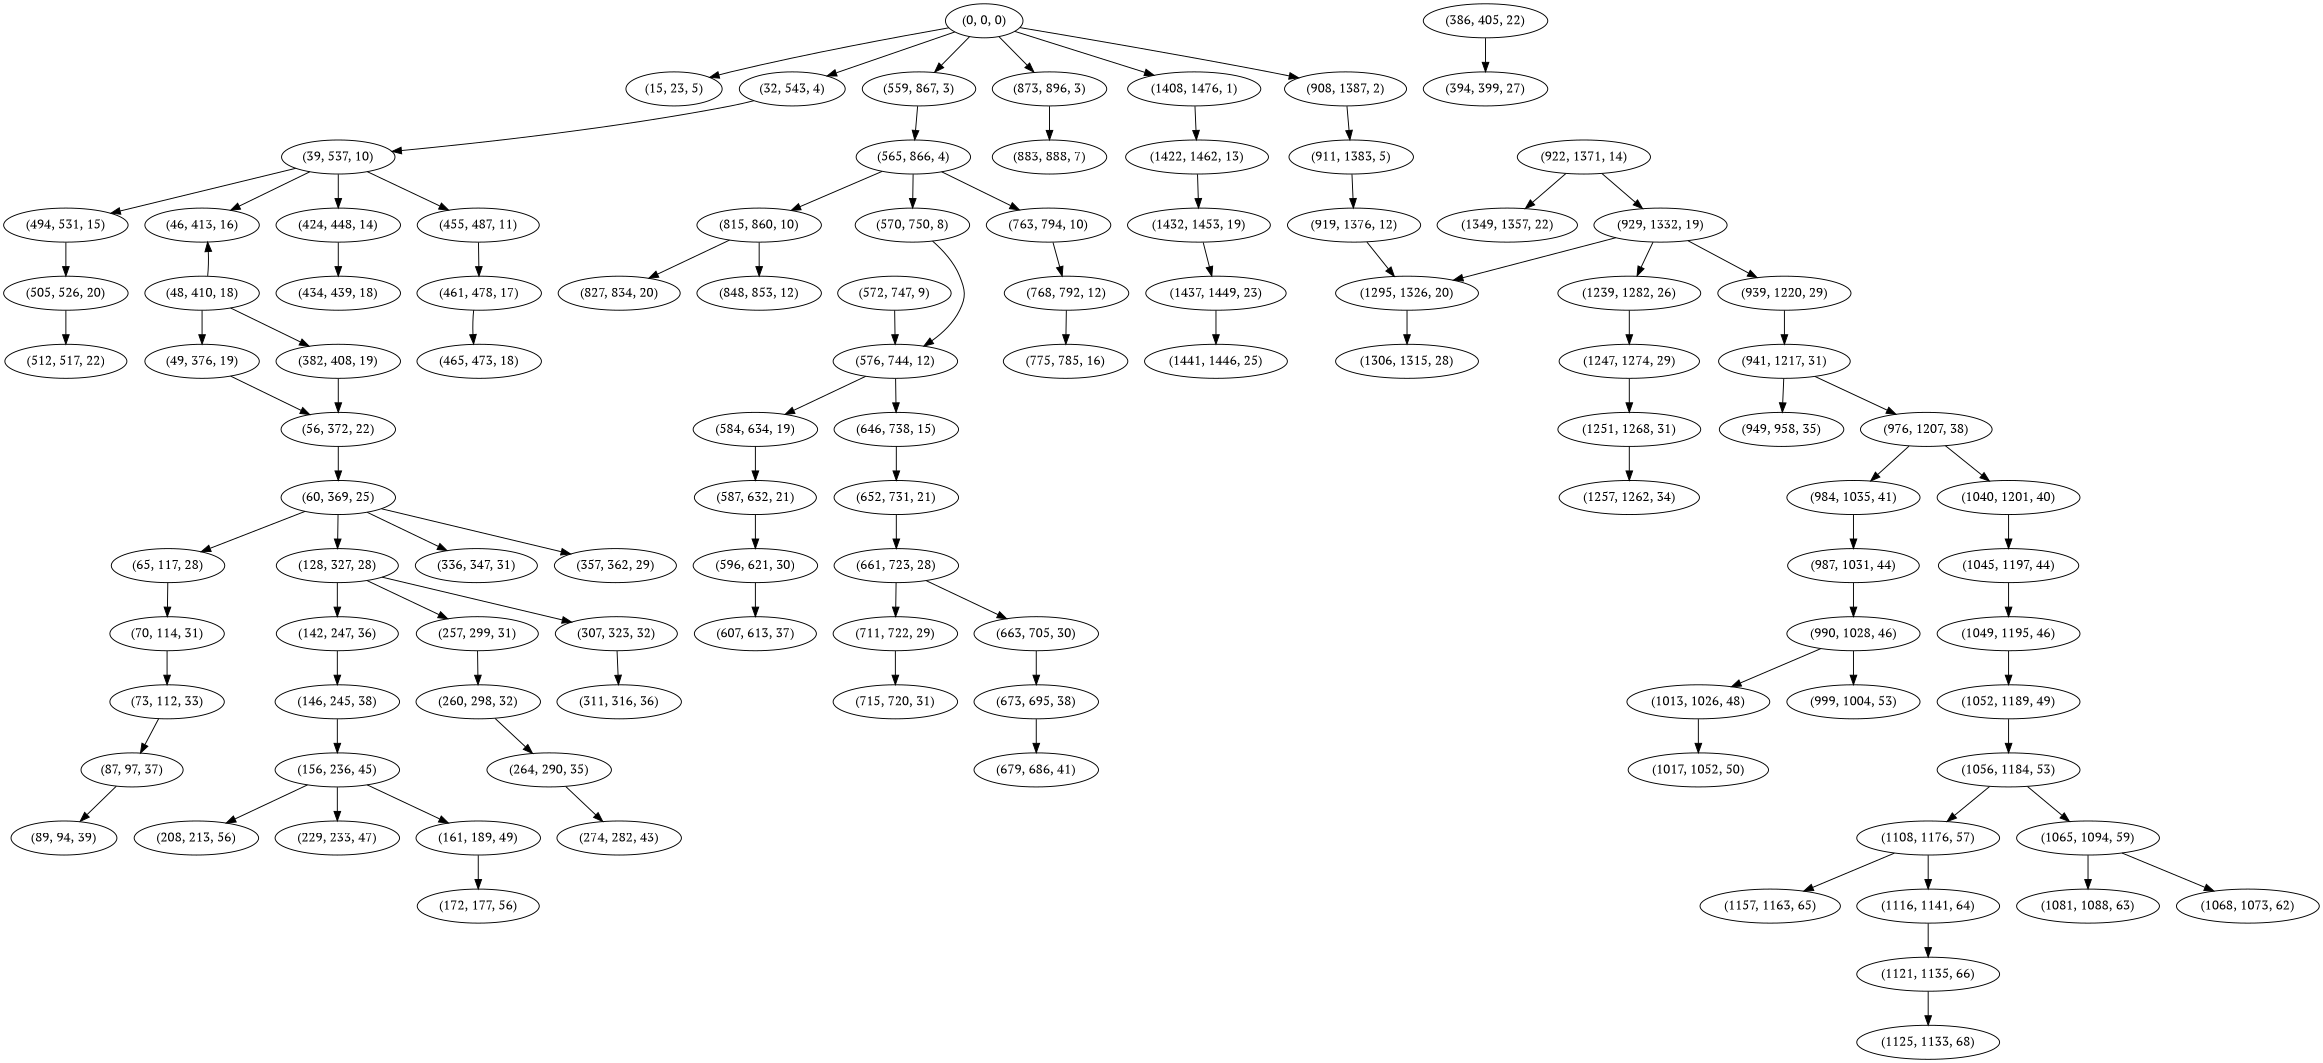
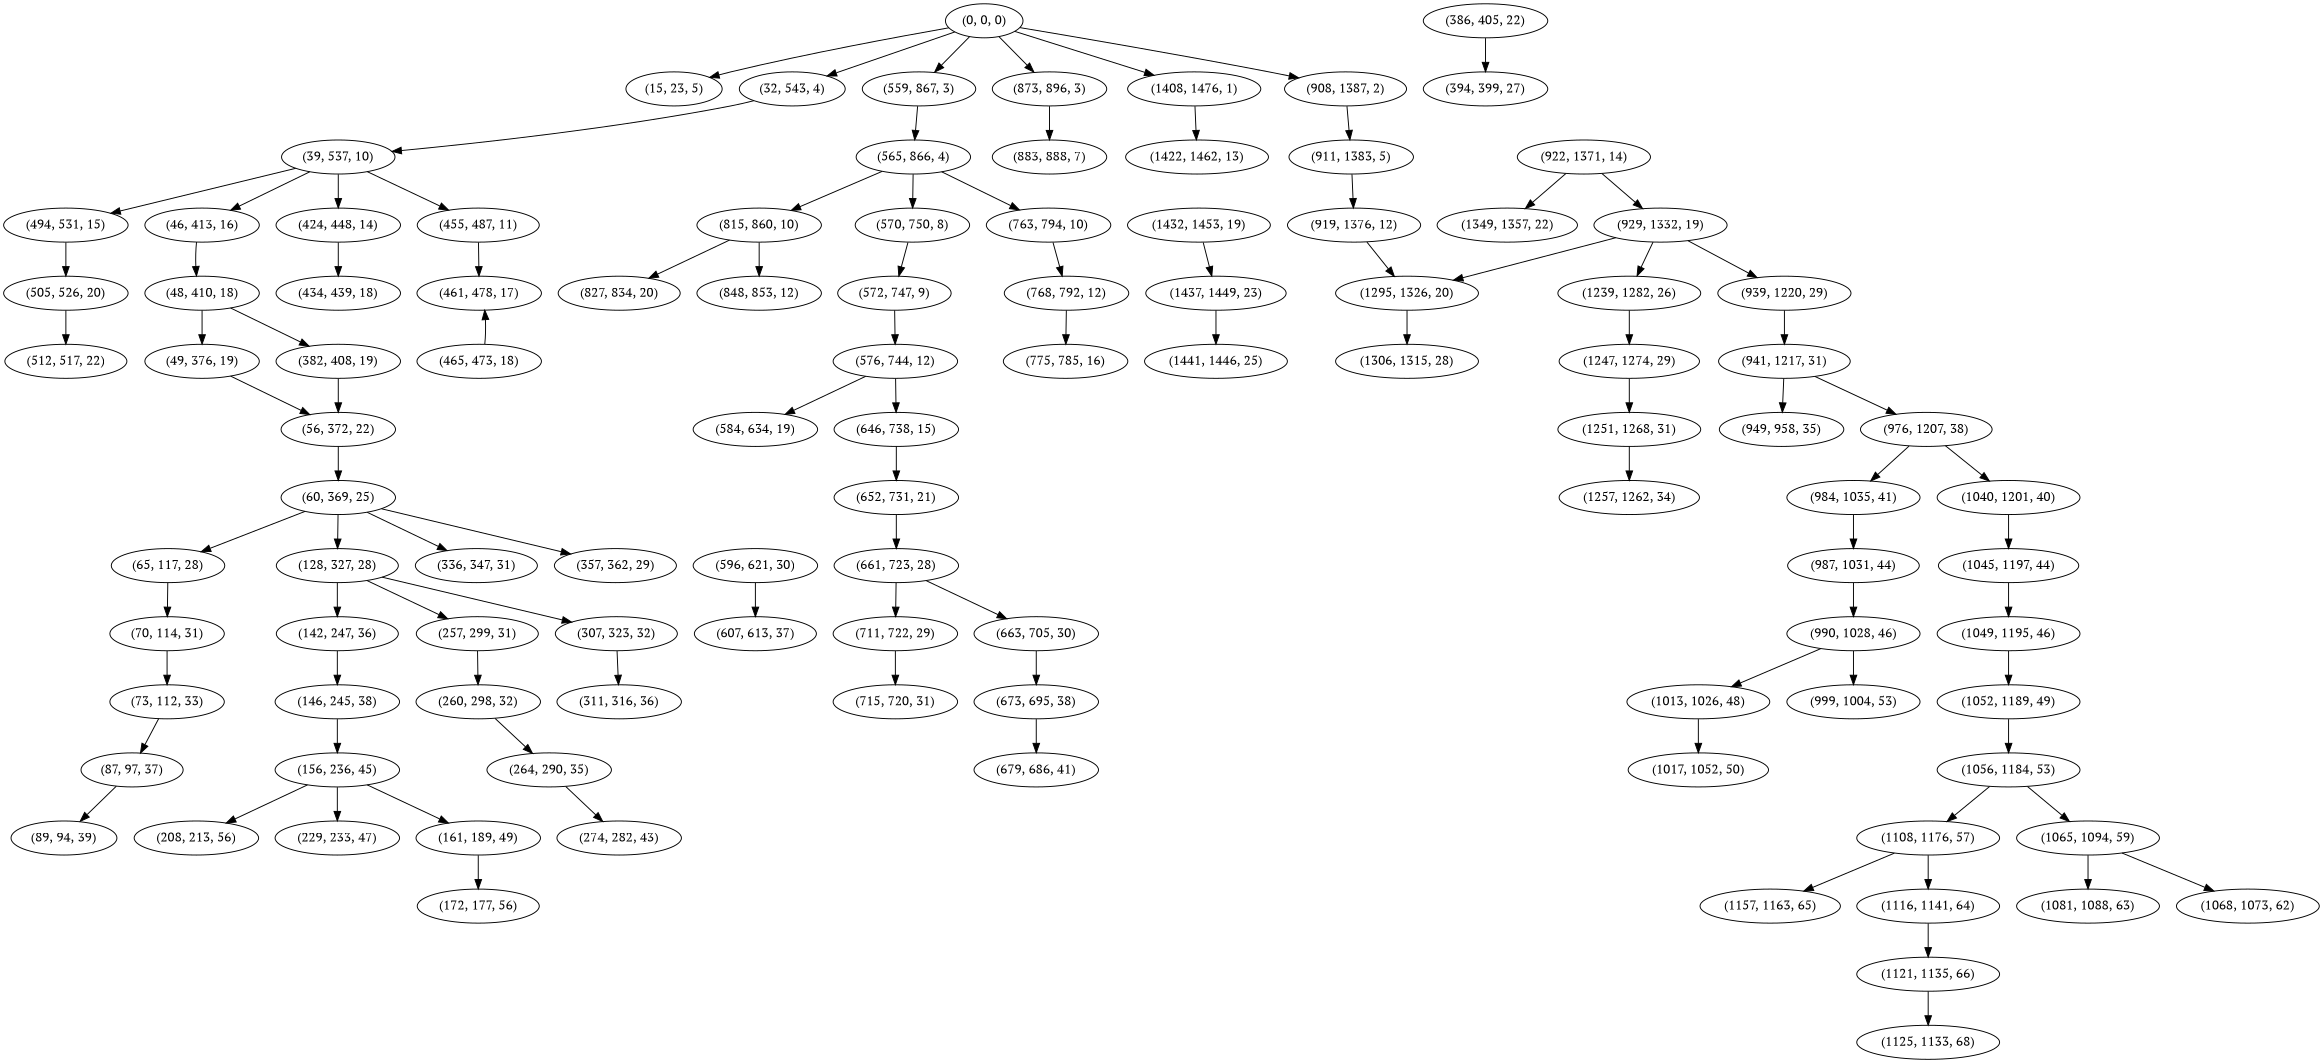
(1198, 186) -> none
(208, 264) -> (196, 254)
(964, 292) -> (905, 255)
(473, 322) -> (486, 332)
(755, 498) -> none
